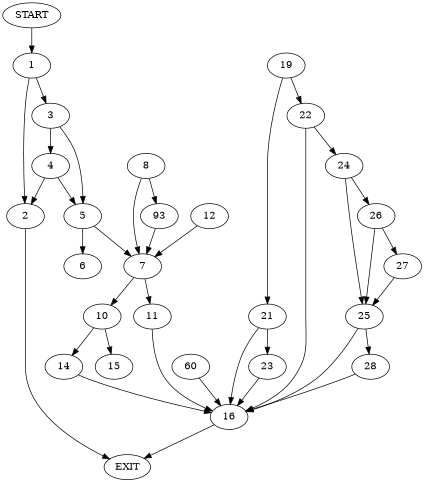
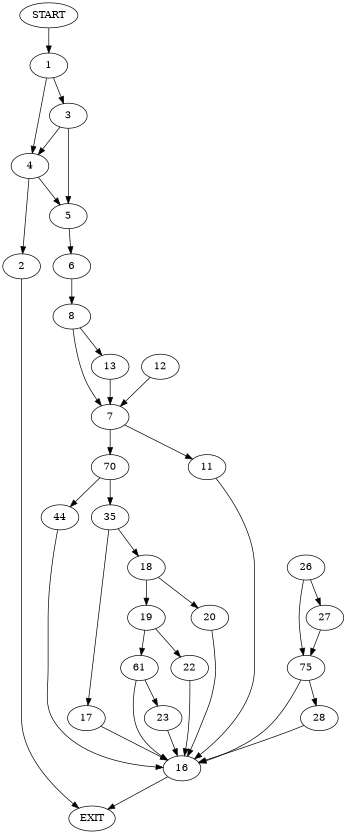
(24, 137) -> (40, 112)
(344, 166) -> none
(159, 216) -> (110, 367)
(110, 239) -> none
none -> (72, 288)
(102, 317) -> (110, 467)
(267, 317) -> (139, 668)
(364, 317) -> (306, 668)
(64, 367) -> (60, 517)
(114, 367) -> (110, 517)
(191, 367) -> (210, 618)
none -> (146, 568)
none -> (86, 718)
